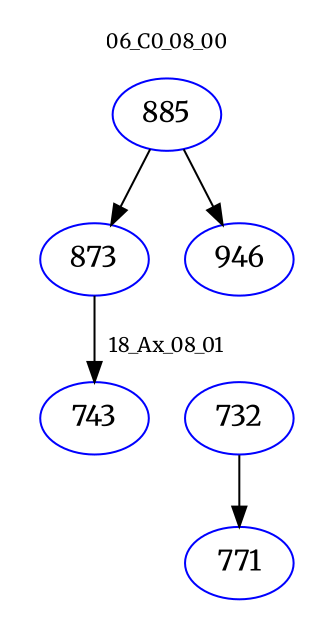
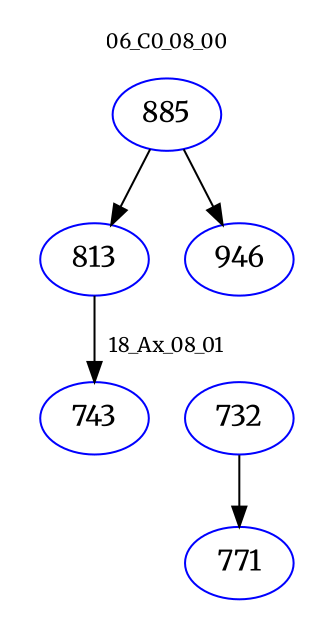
(95, 259) -> (95, 259)
